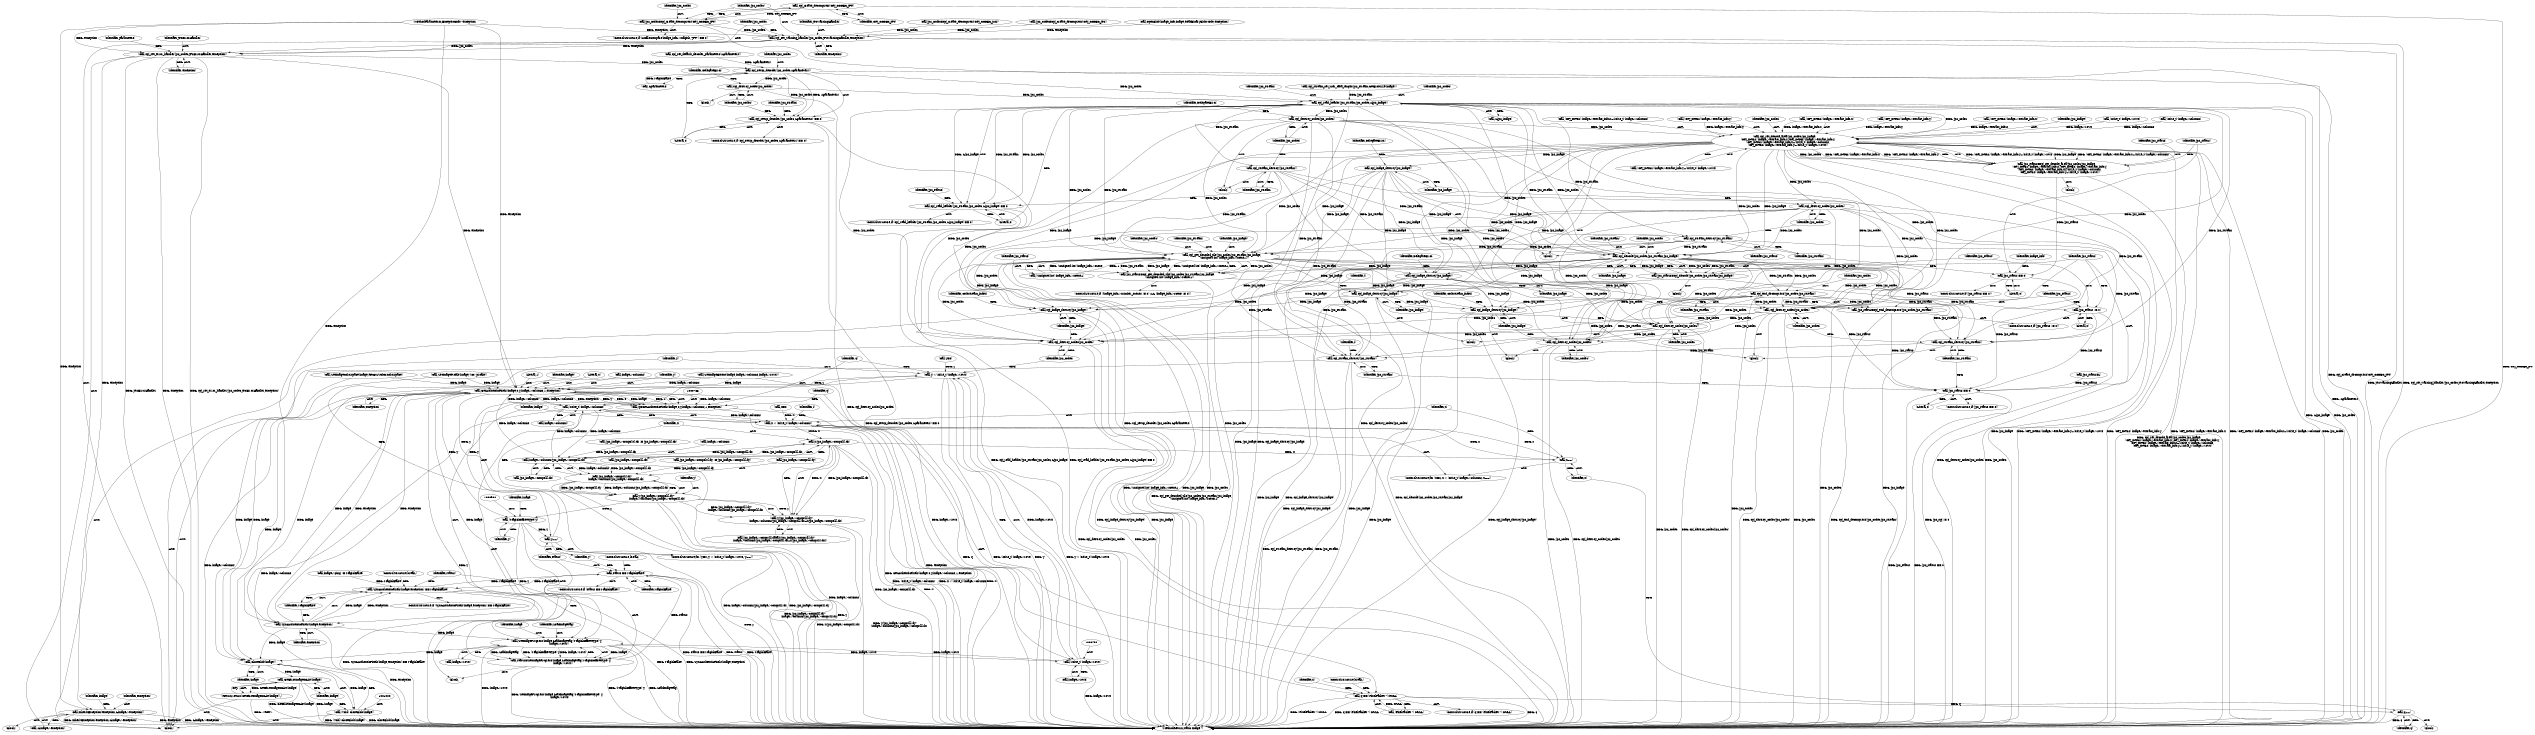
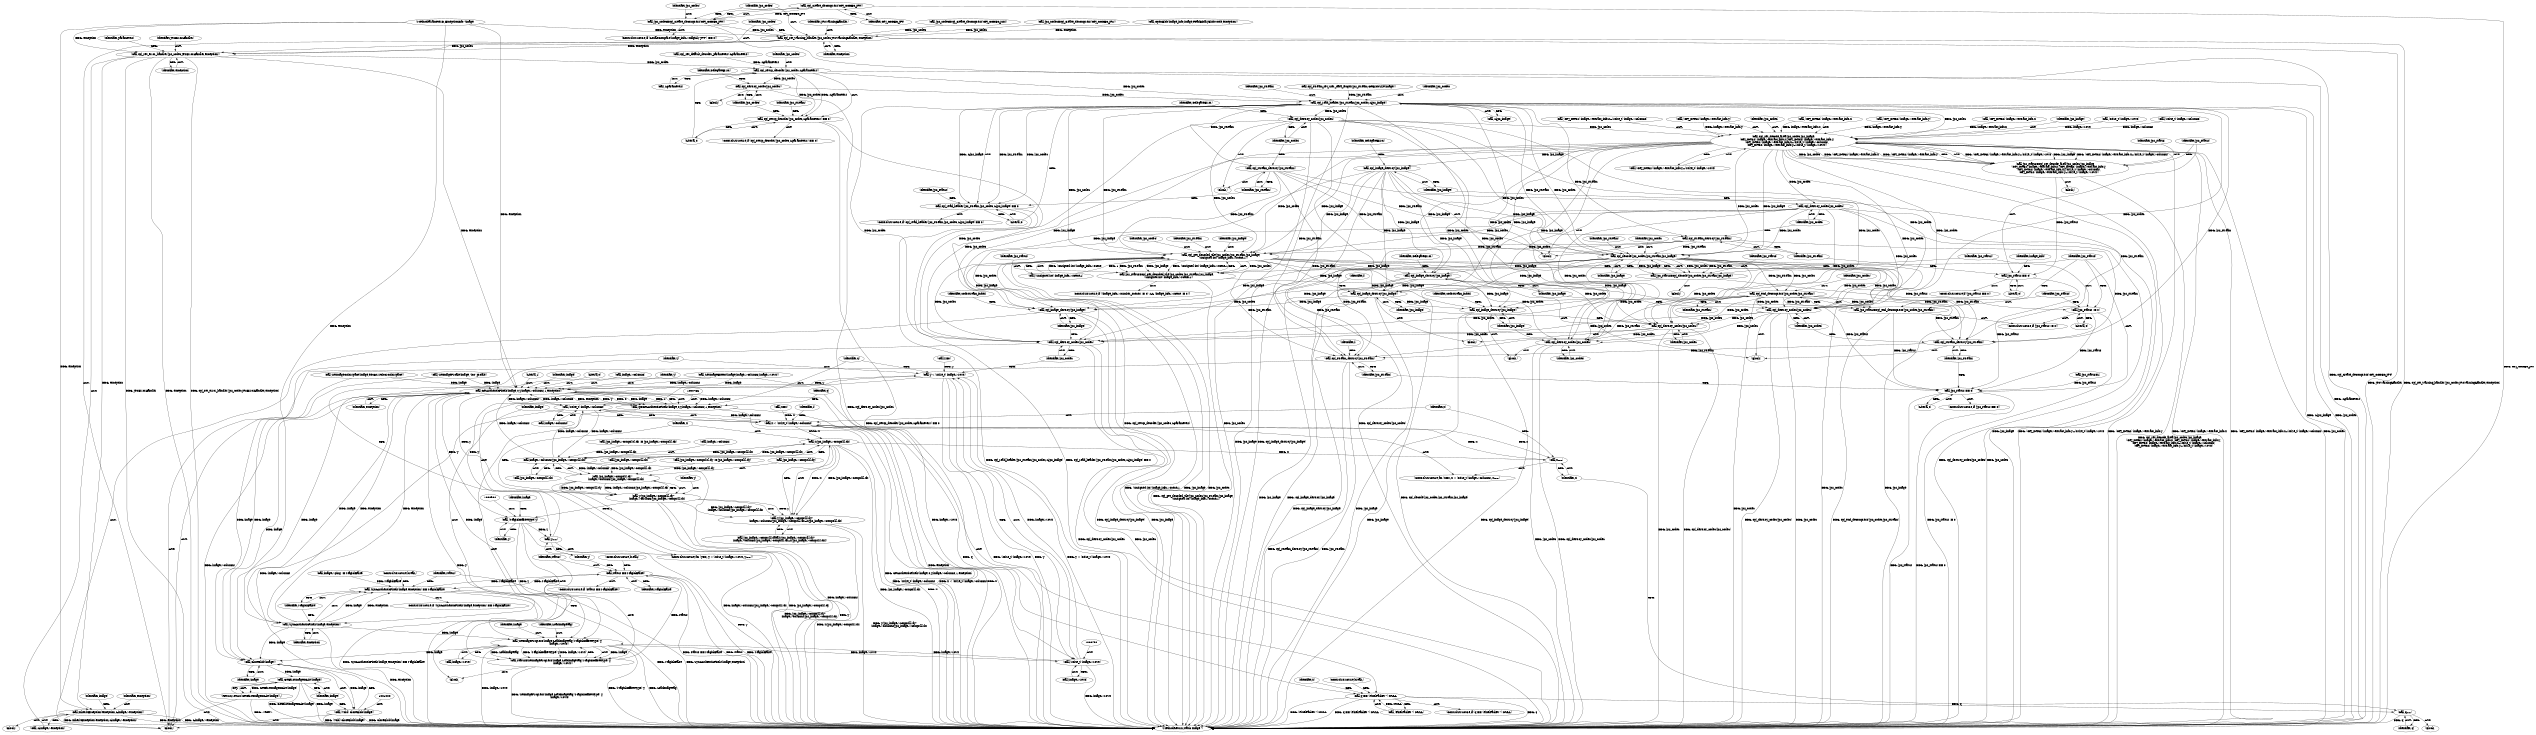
(445, 22) -> (445, 22)
(659, 79) -> (675, 79)
(1937, 520) -> (1942, 520)
